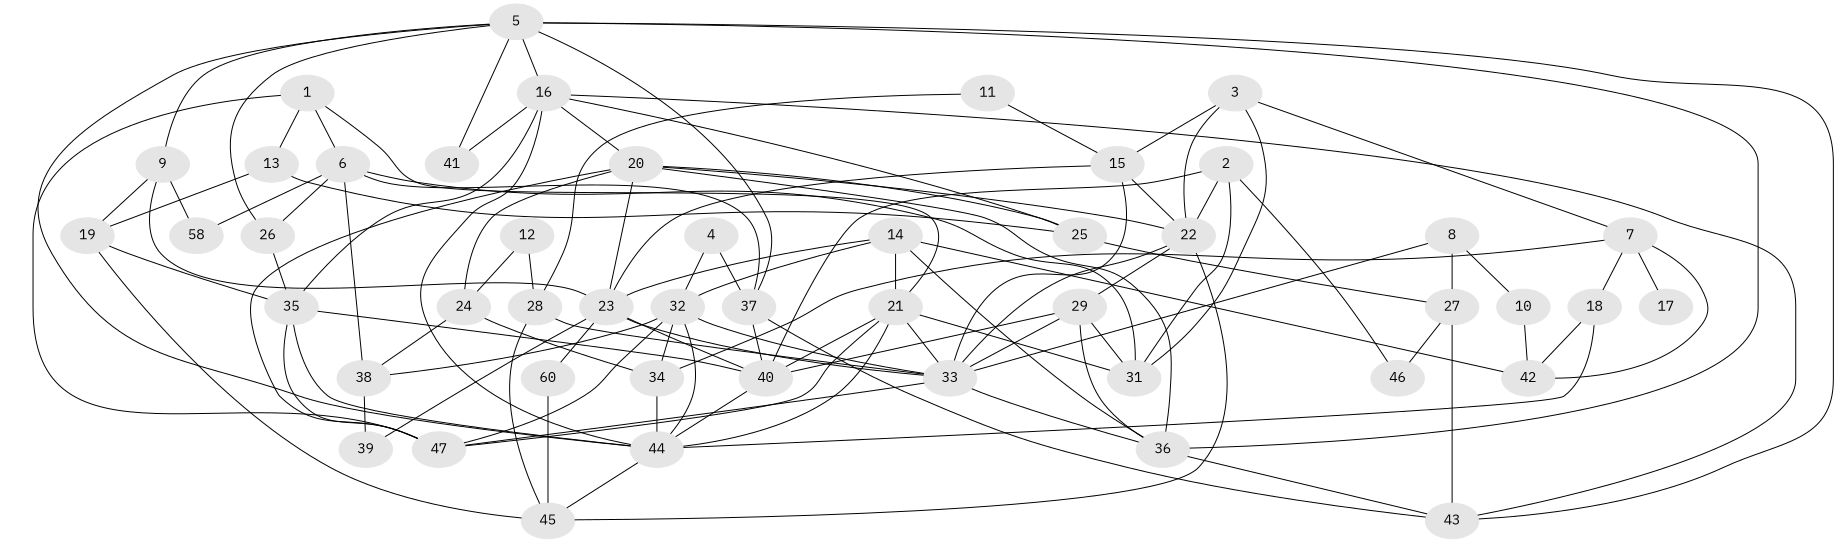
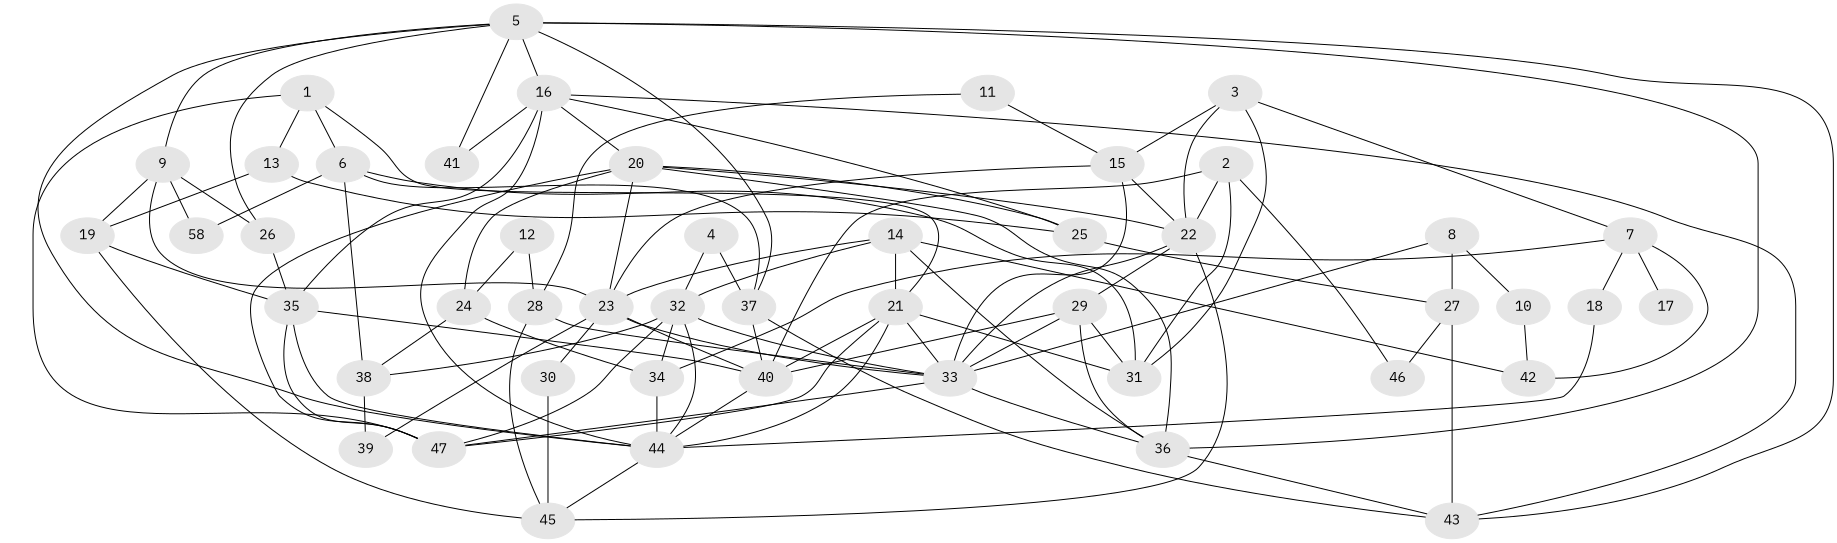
(305, 200) -> (215, 200)
(1562, 343) -> none
(548, 378) -> (548, 378)
